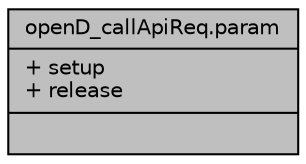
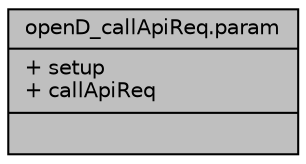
(75, 91) -> (91, 91)
